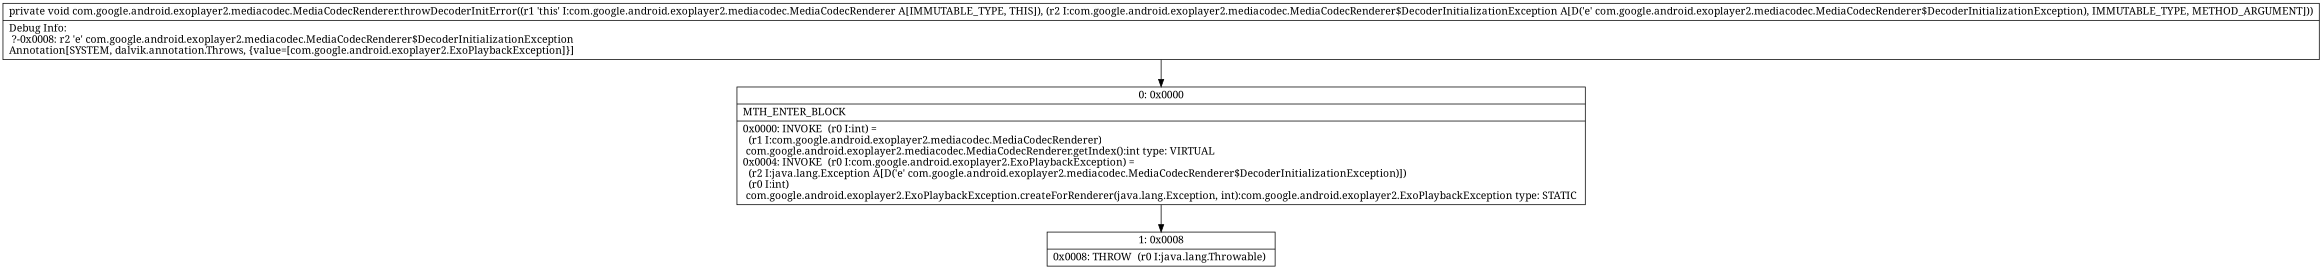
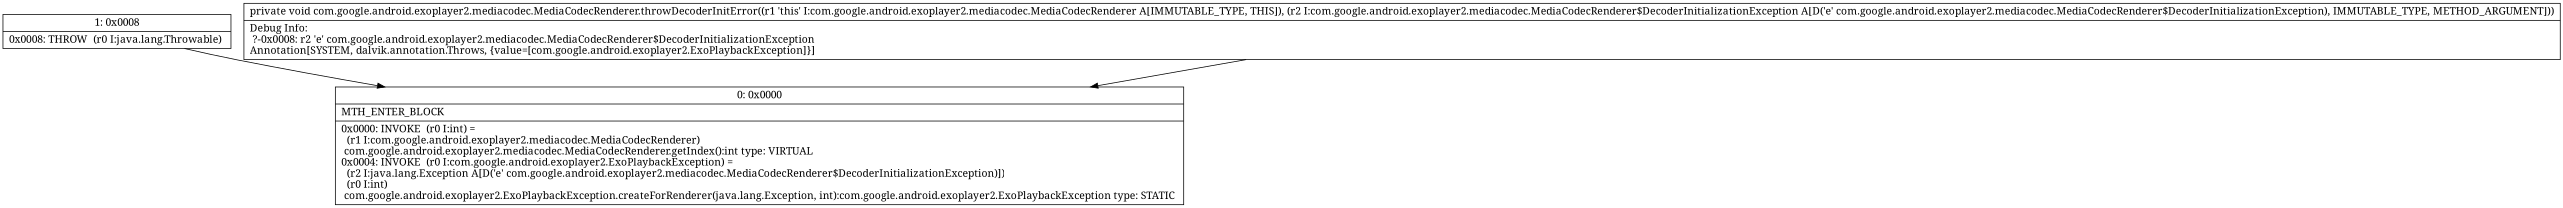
(1161, 215) -> (281, 68)
